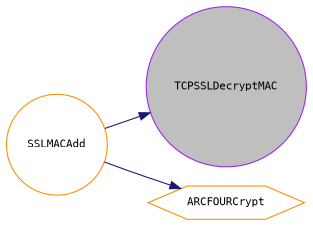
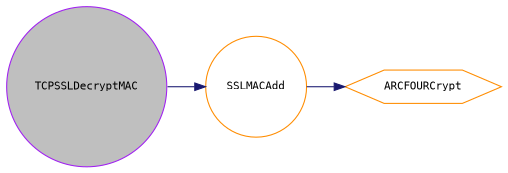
(122, 122) -> (181, 87)
